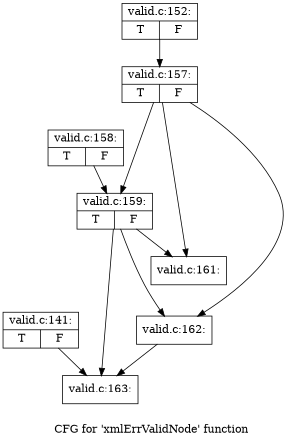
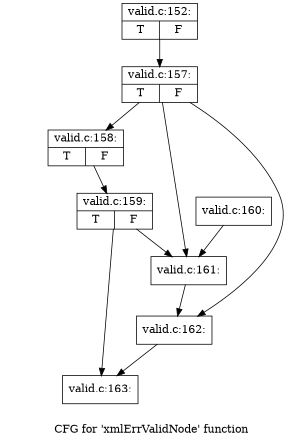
(139, 144) -> (126, 114)
none -> (234, 211)
(138, 271) -> (182, 297)
(41, 330) -> none
